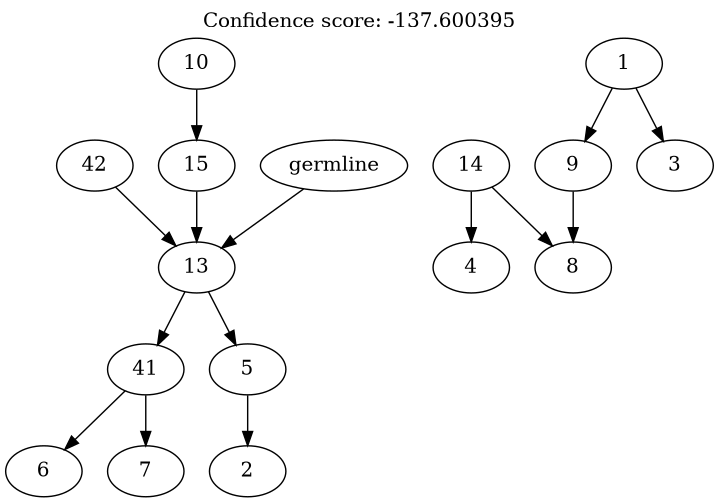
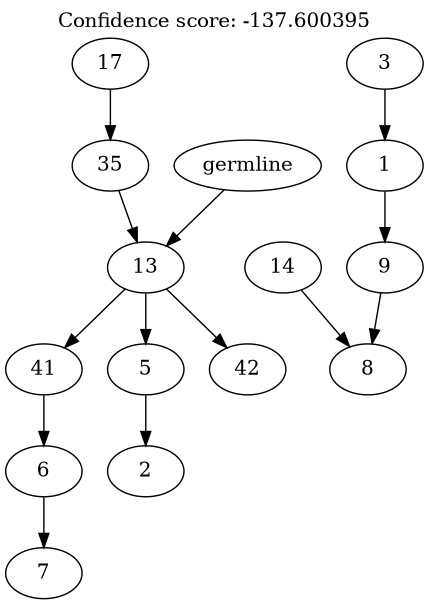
(197, 64) -> (110, 64)
(646, 108) -> (385, 108)
(197, 166) -> (110, 166)
(141, 211) -> (191, 313)
(471, 267) -> none
(146, 413) -> (44, 515)
